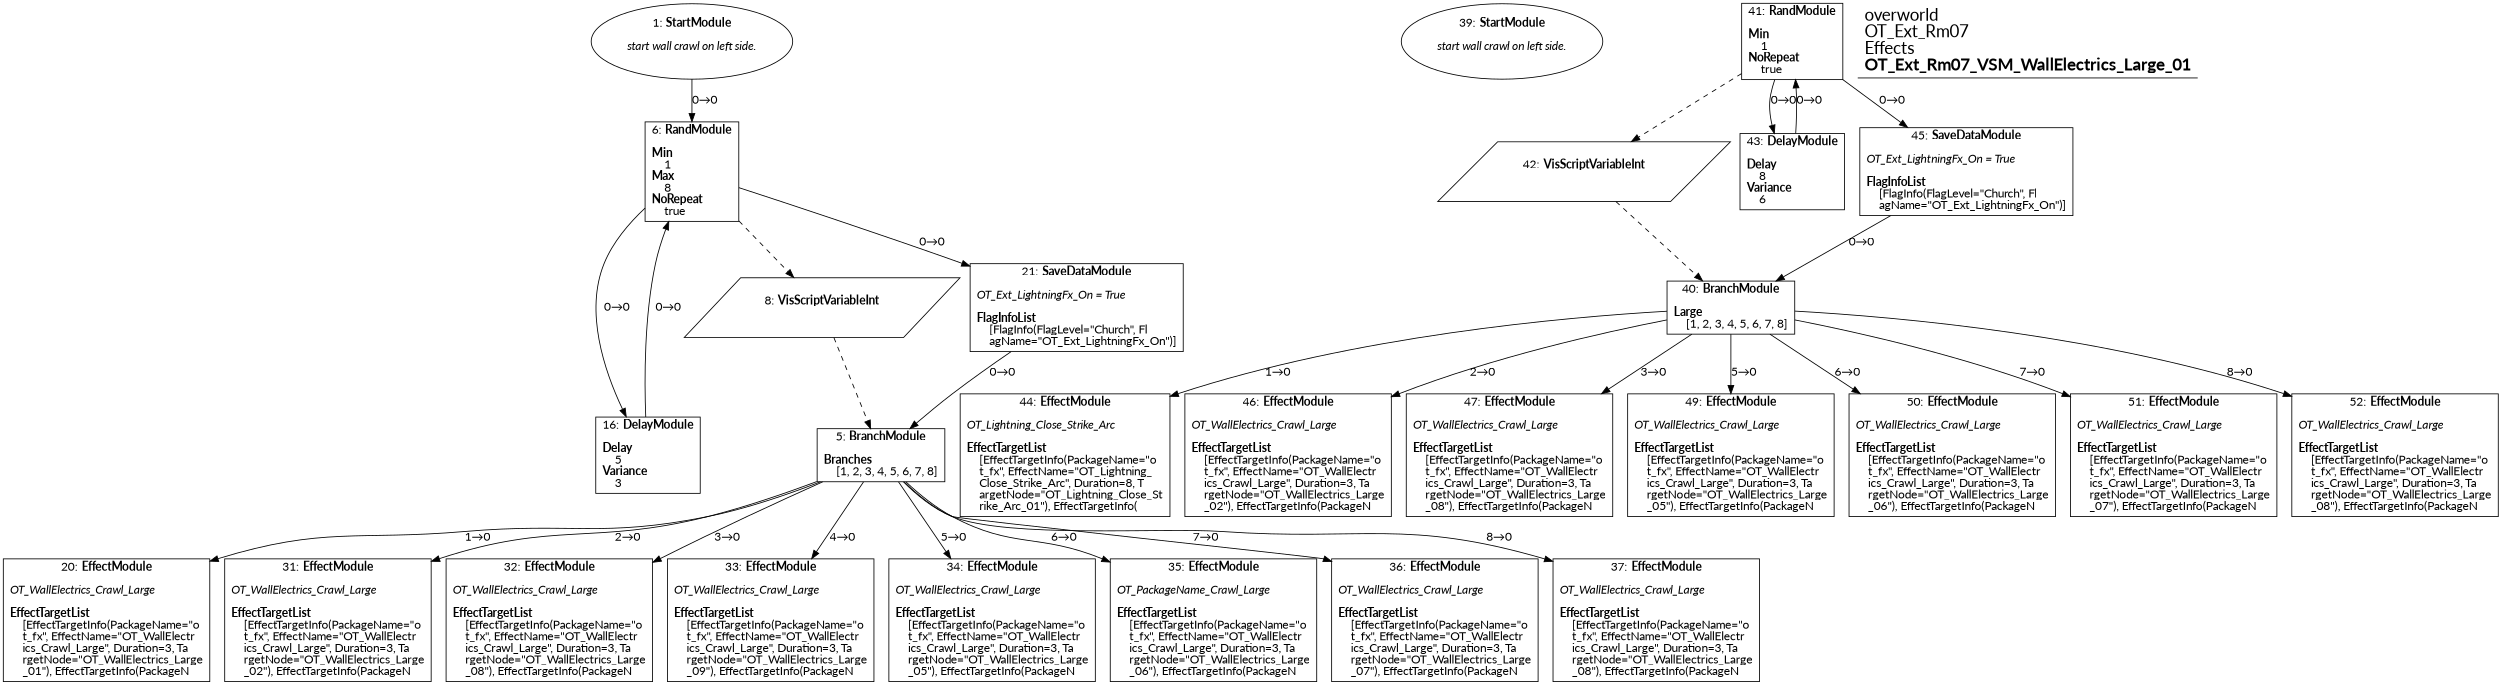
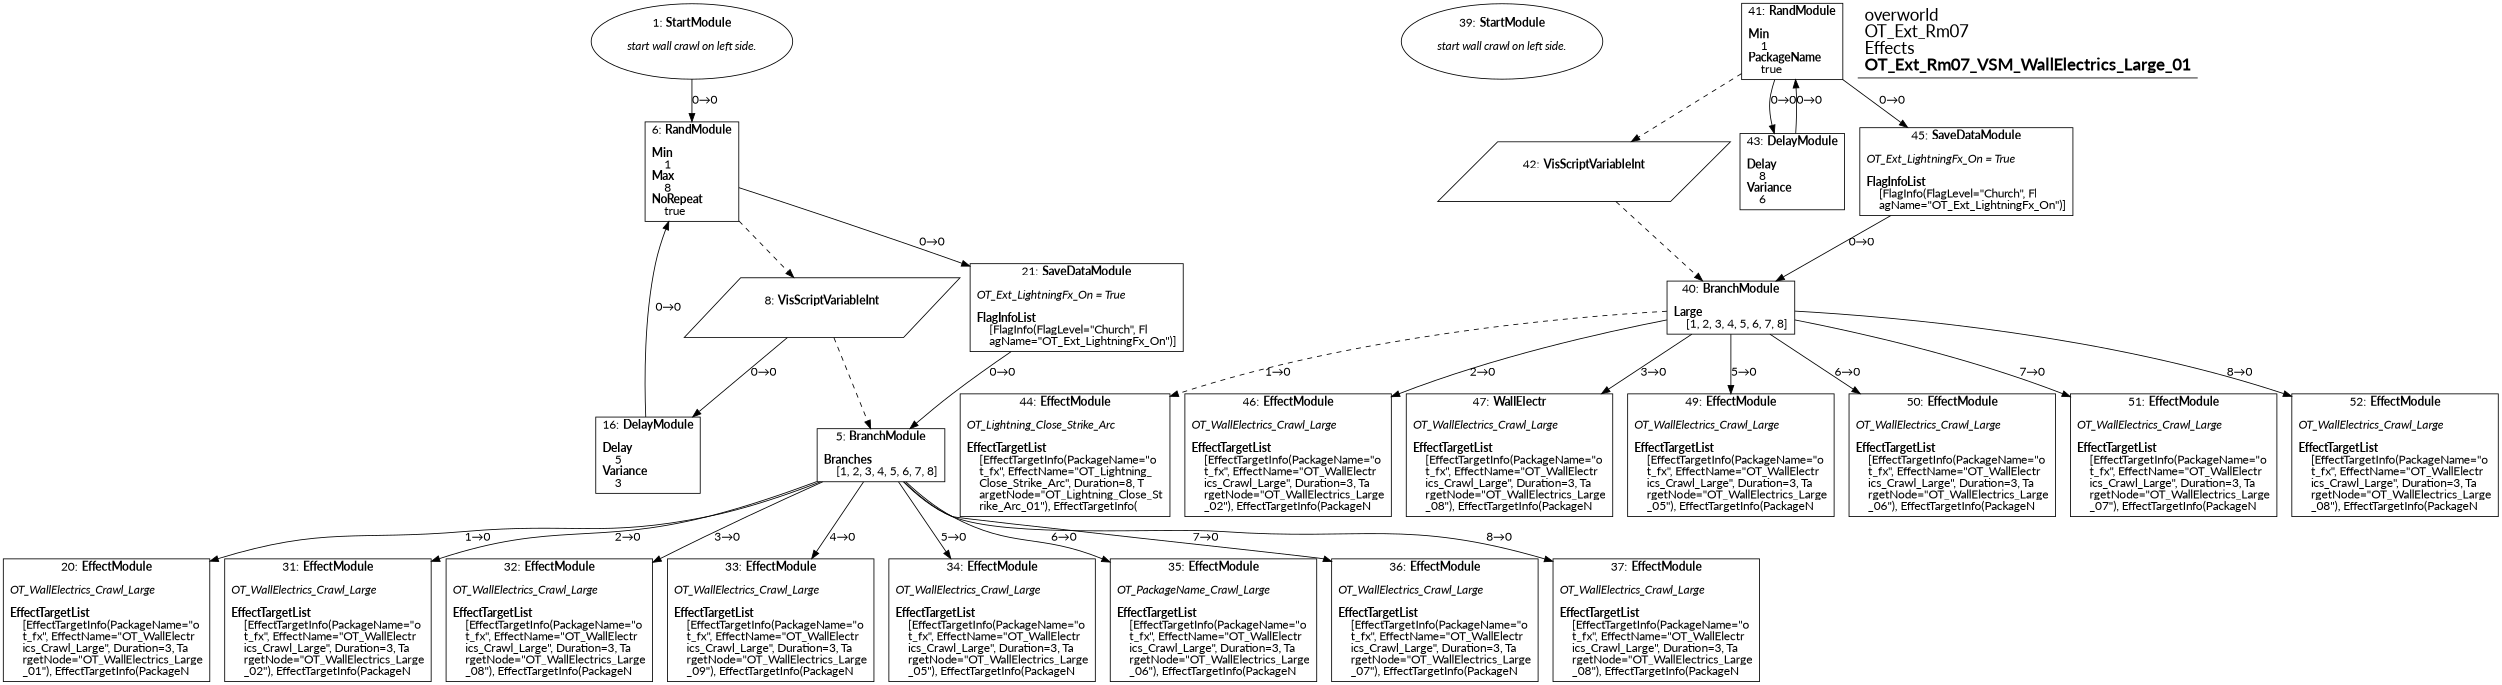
(1774, 58) -> (1785, 58)
(596, 303) -> (743, 374)
(1420, 338) -> (1420, 338)
(1520, 402) -> (1520, 402)
